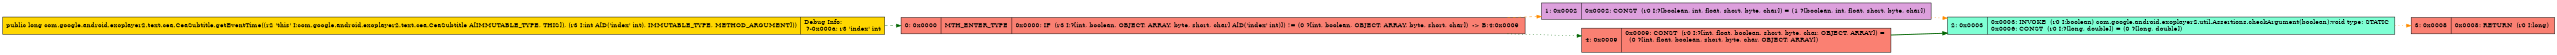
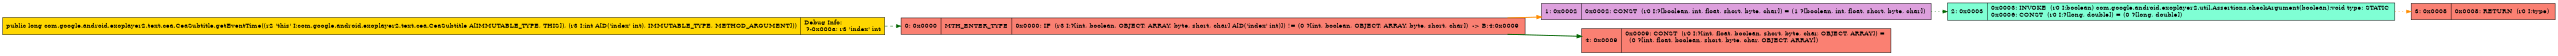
(1522, 17) -> (1522, 18)
(1937, 18) -> (1937, 12)
(2503, 25) -> (2503, 11)
(1917, 34) -> none
(1542, 35) -> (1542, 35)
